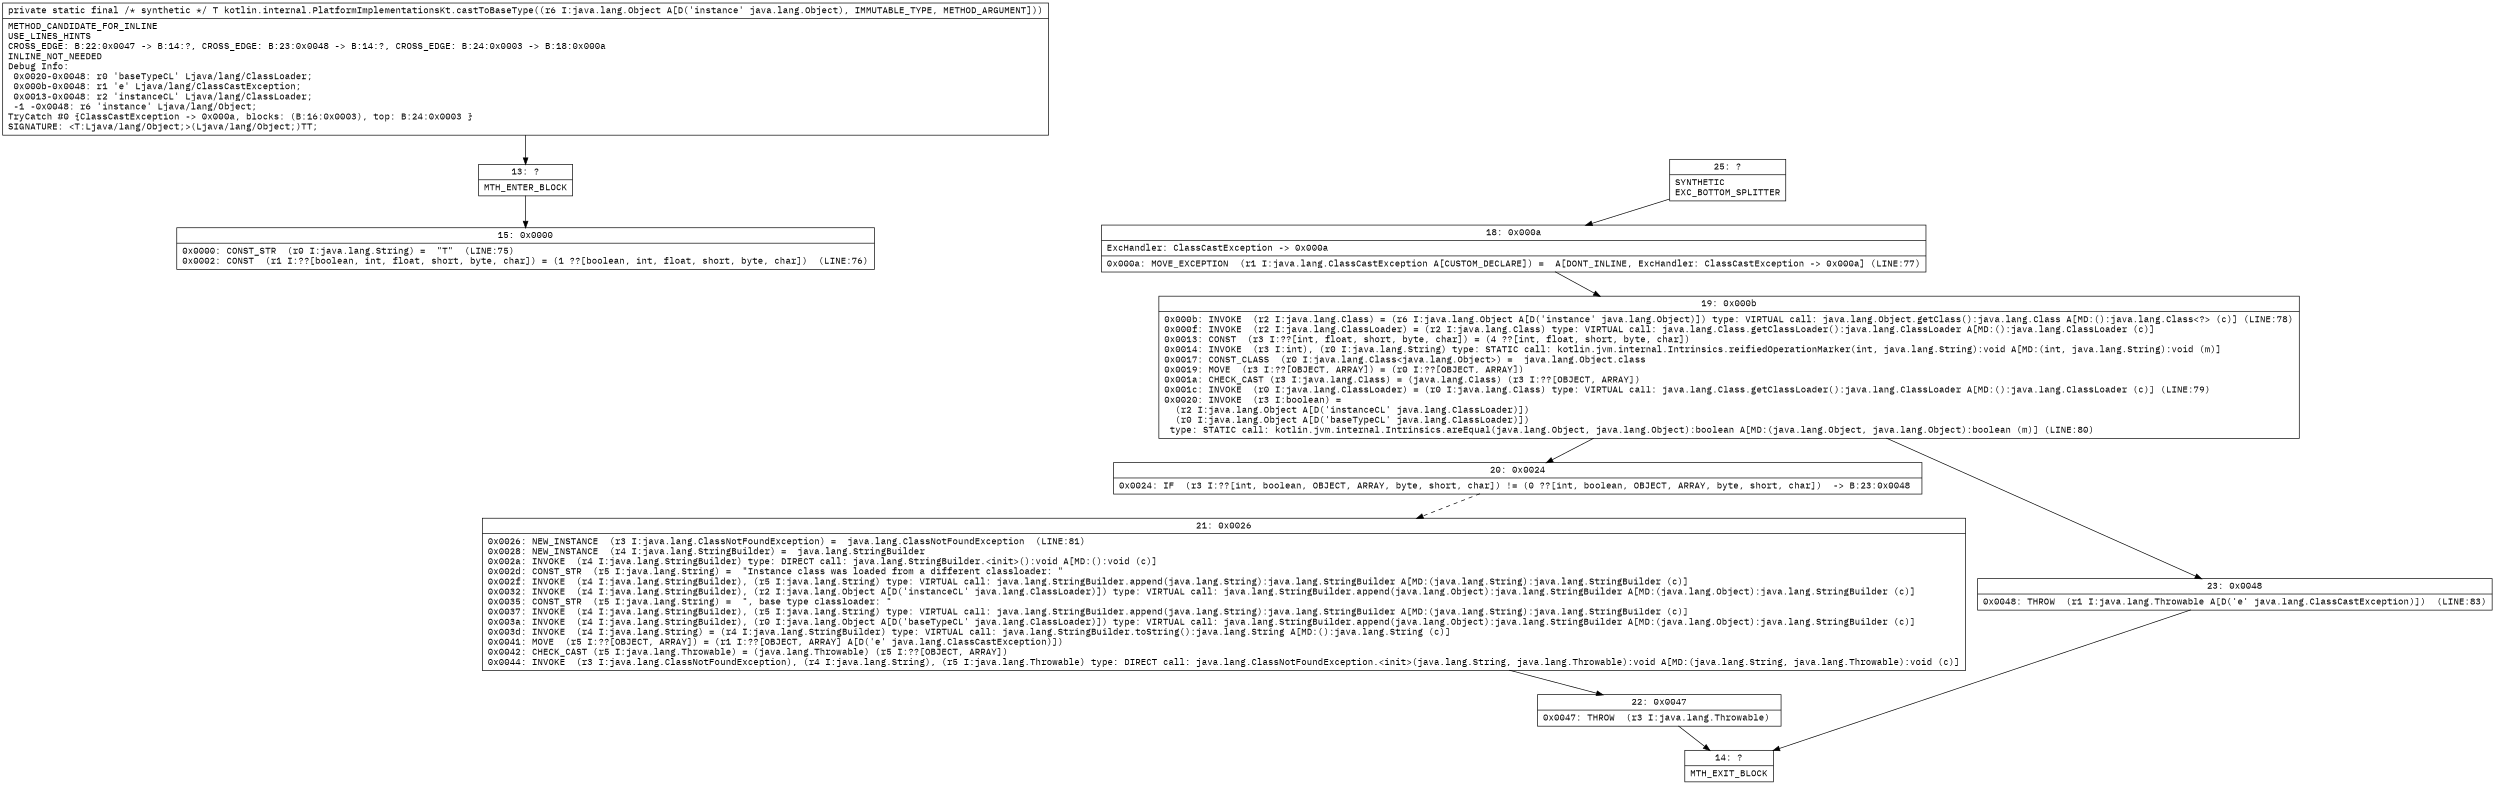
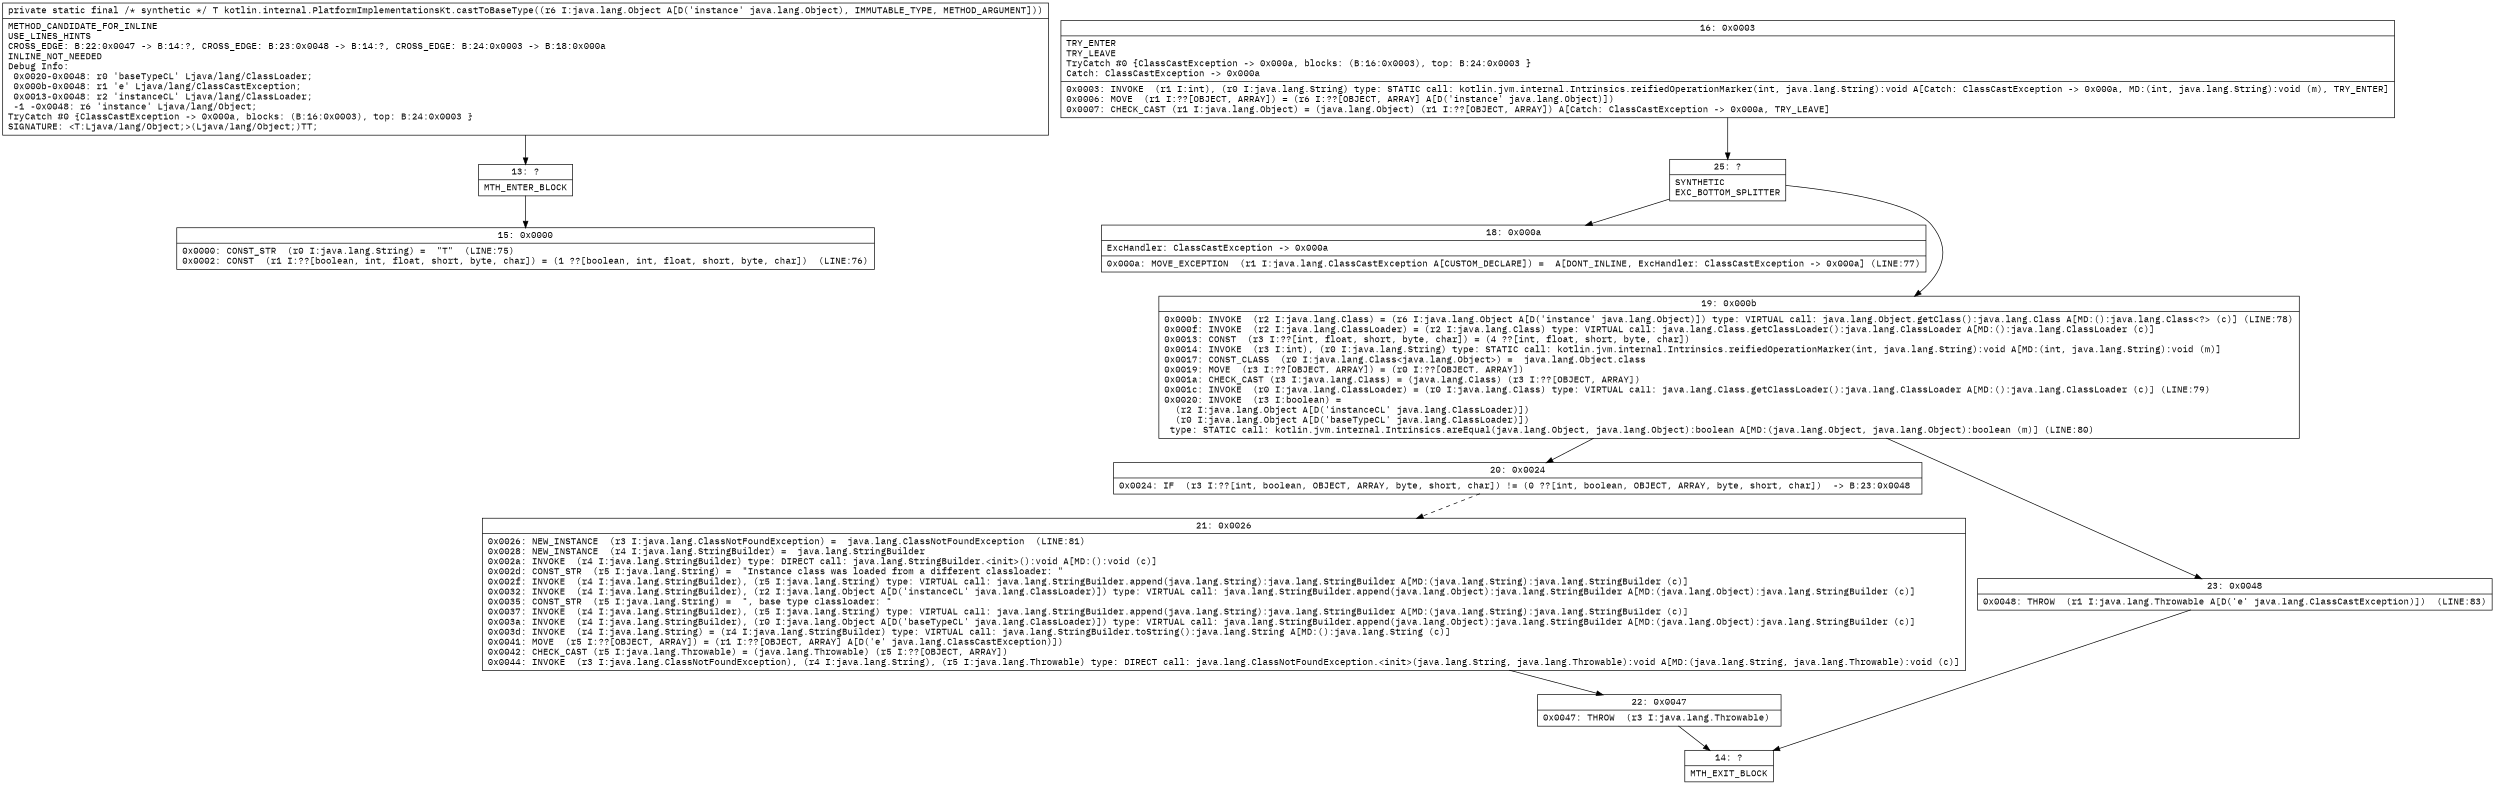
none -> (1728, 69)
(1575, 282) -> (1899, 207)
